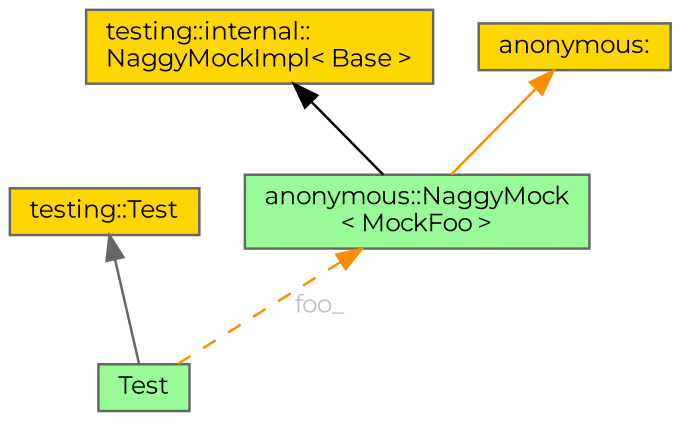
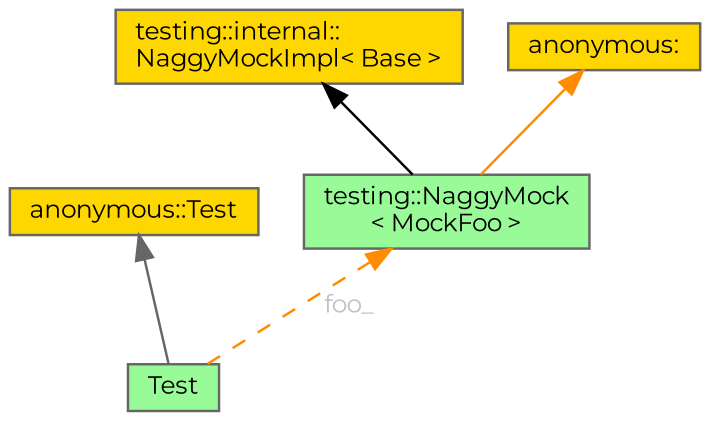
(105, 212) -> (134, 212)
(417, 212) -> (447, 212)
